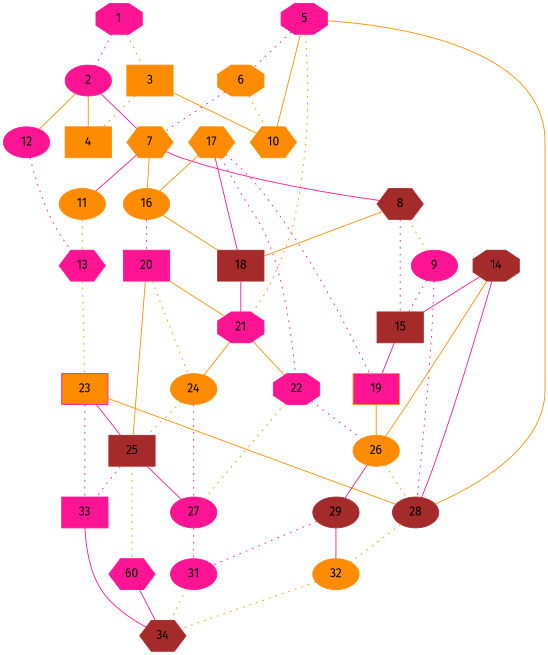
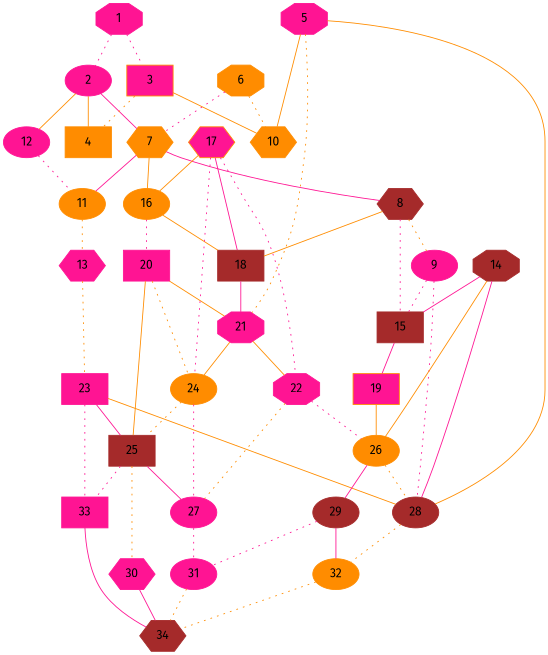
(135, 50) -> (135, 50)
(273, 50) -> none
(150, 81) -> (150, 81)
(212, 142) -> (212, 142)
(45, 206) -> (54, 173)
(307, 257) -> (203, 266)
(85, 389) -> (85, 389)
(132, 574) -> (132, 574)
